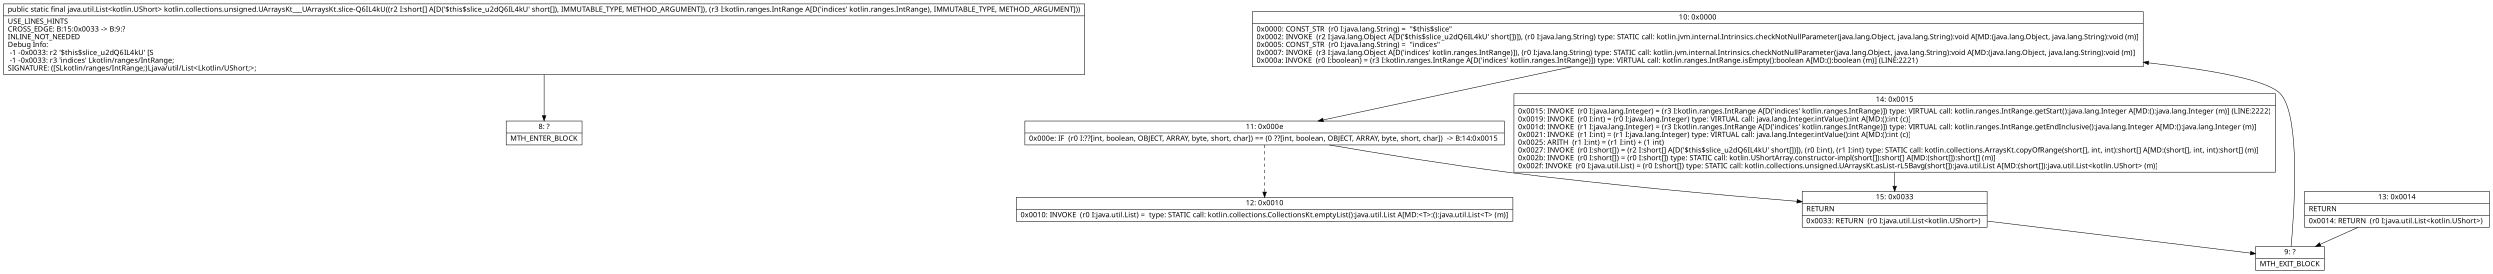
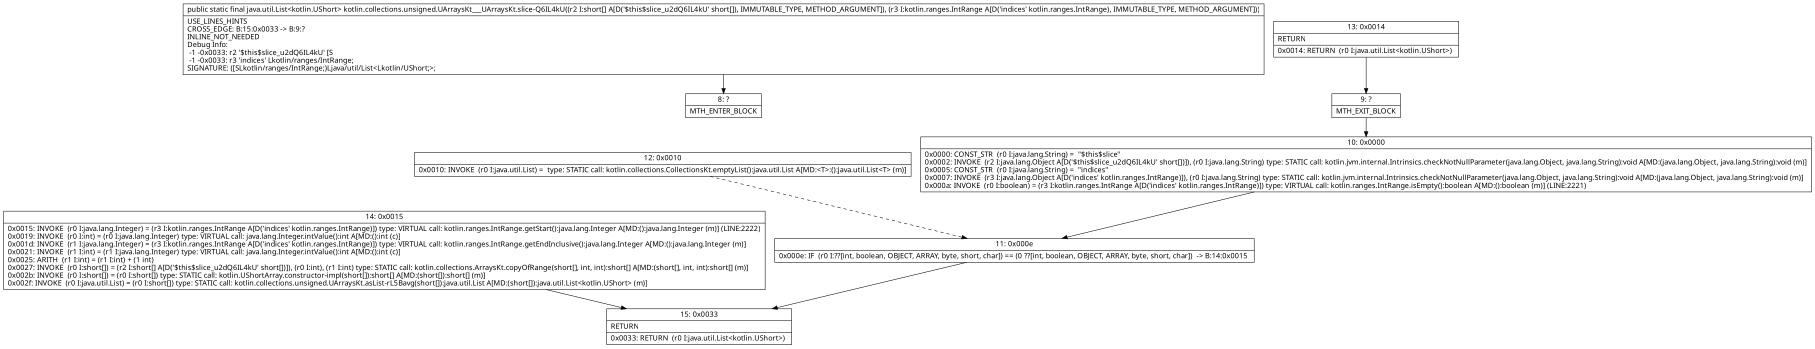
(1265, 168) -> (836, 207)
(2119, 237) -> none
